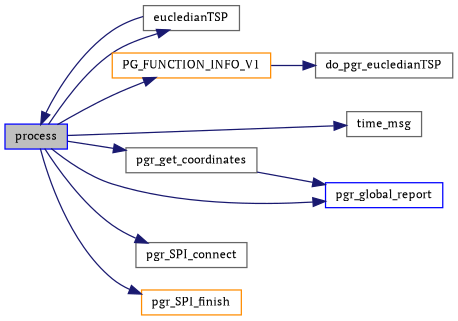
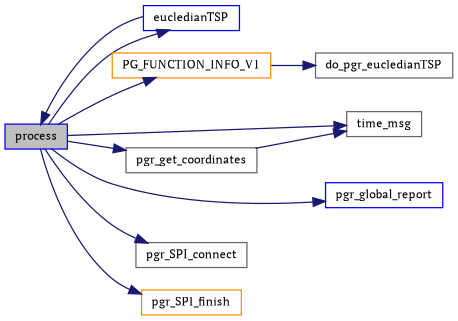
(191, 18) -> (191, 18)
(285, 177) -> (295, 141)
